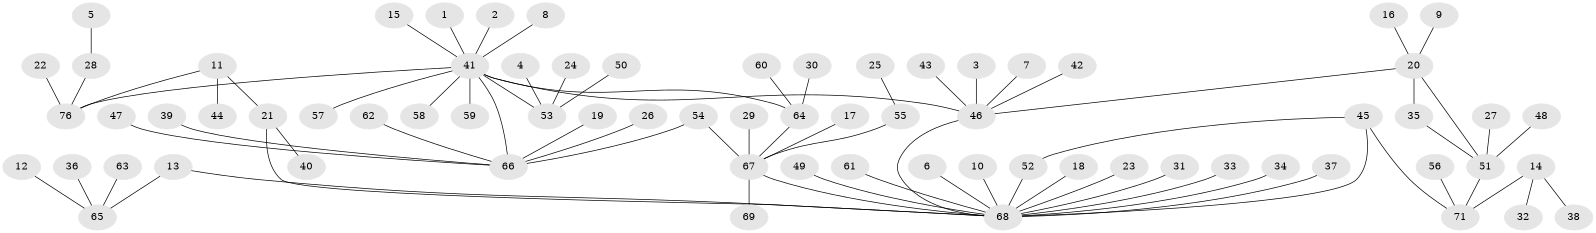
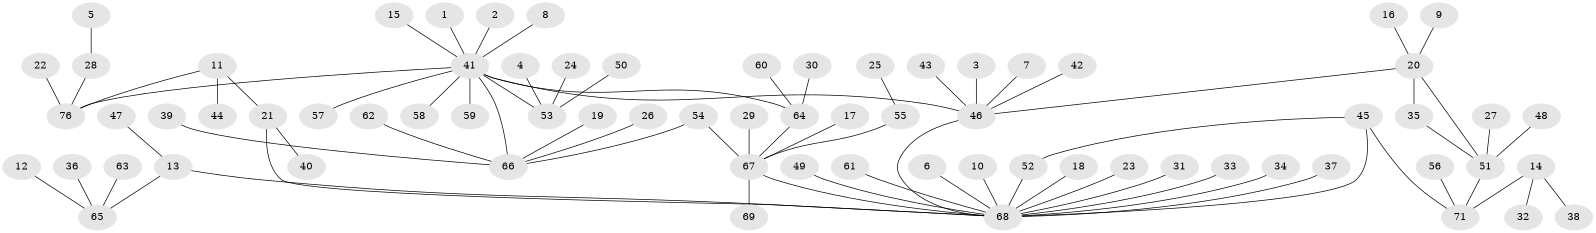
(300, 151) -> (145, 142)
